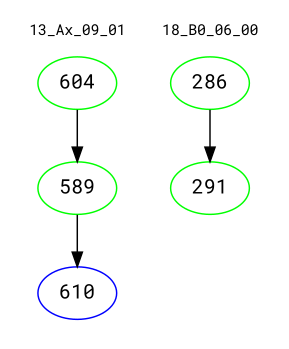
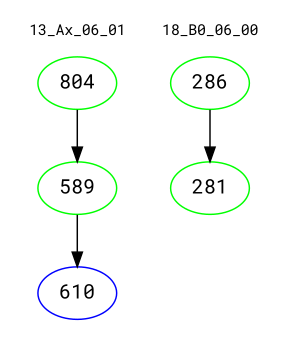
(78, 31) -> (78, 31)
(77, 83) -> (77, 83)
(210, 188) -> (210, 188)
